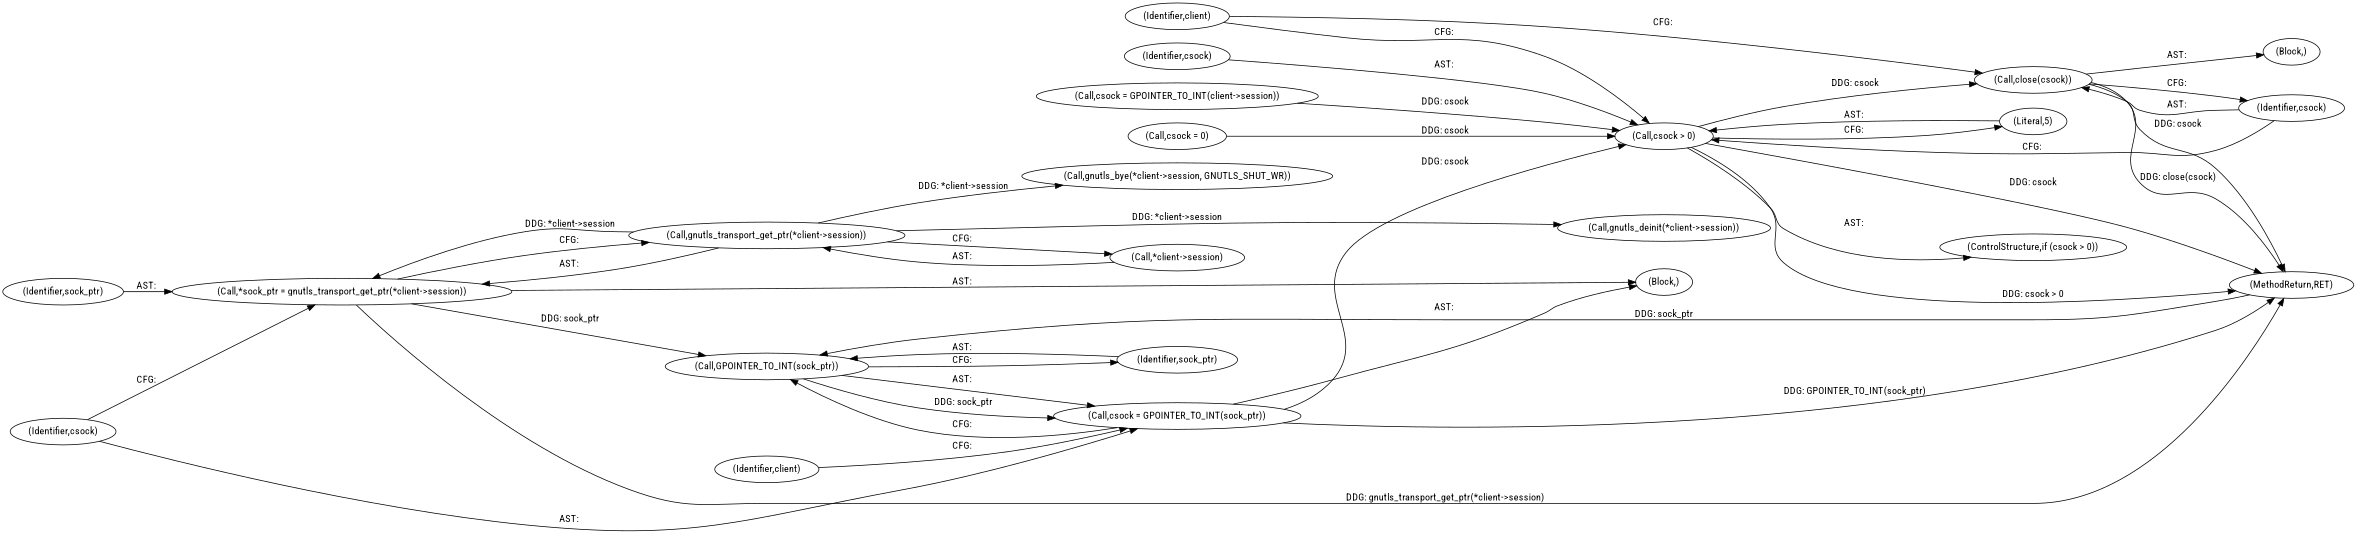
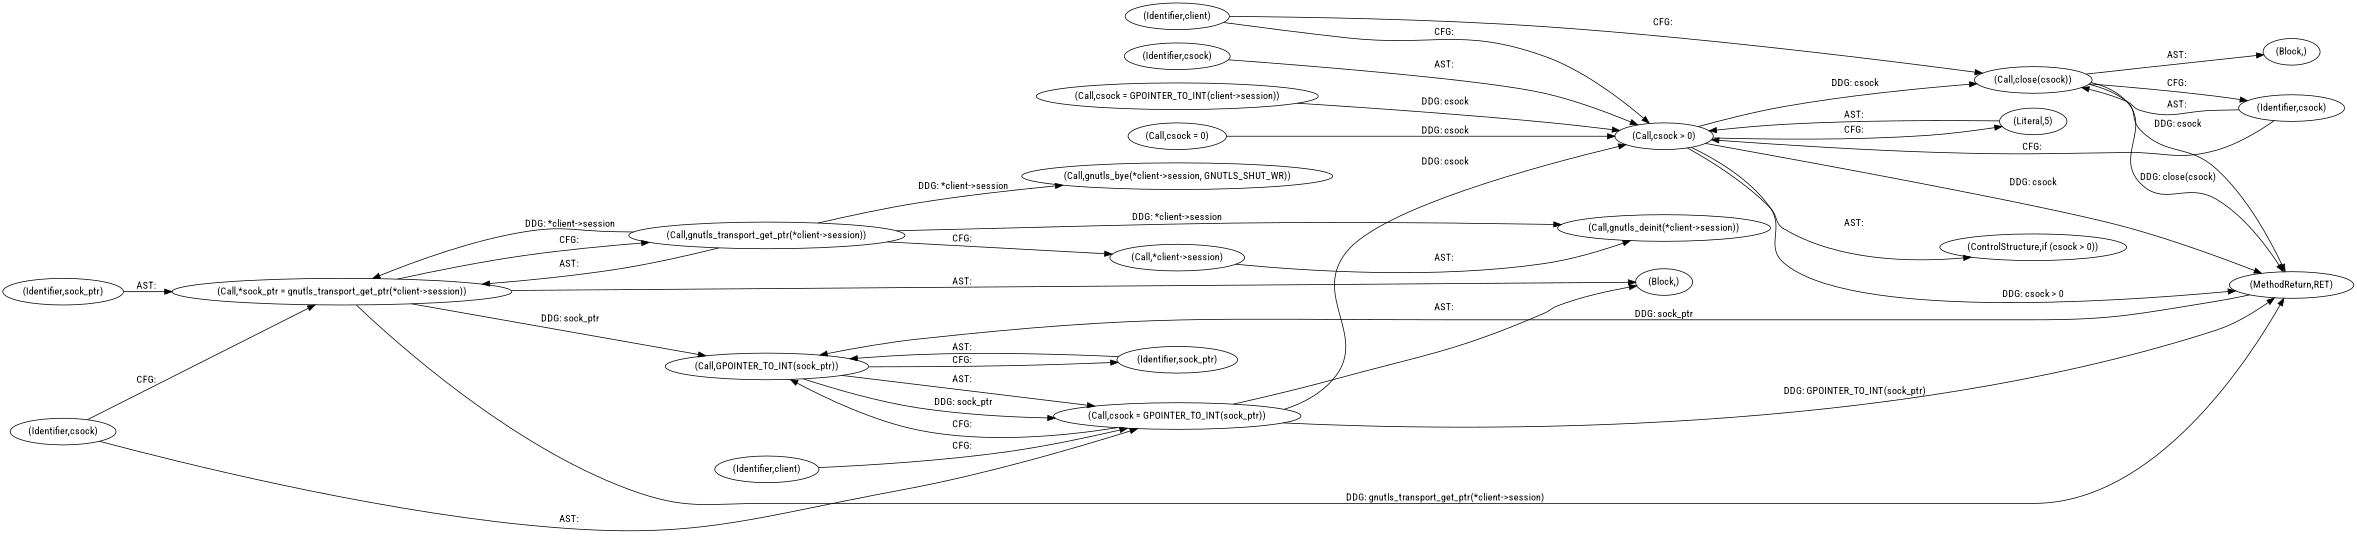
(972, 265) -> (1431, 272)
